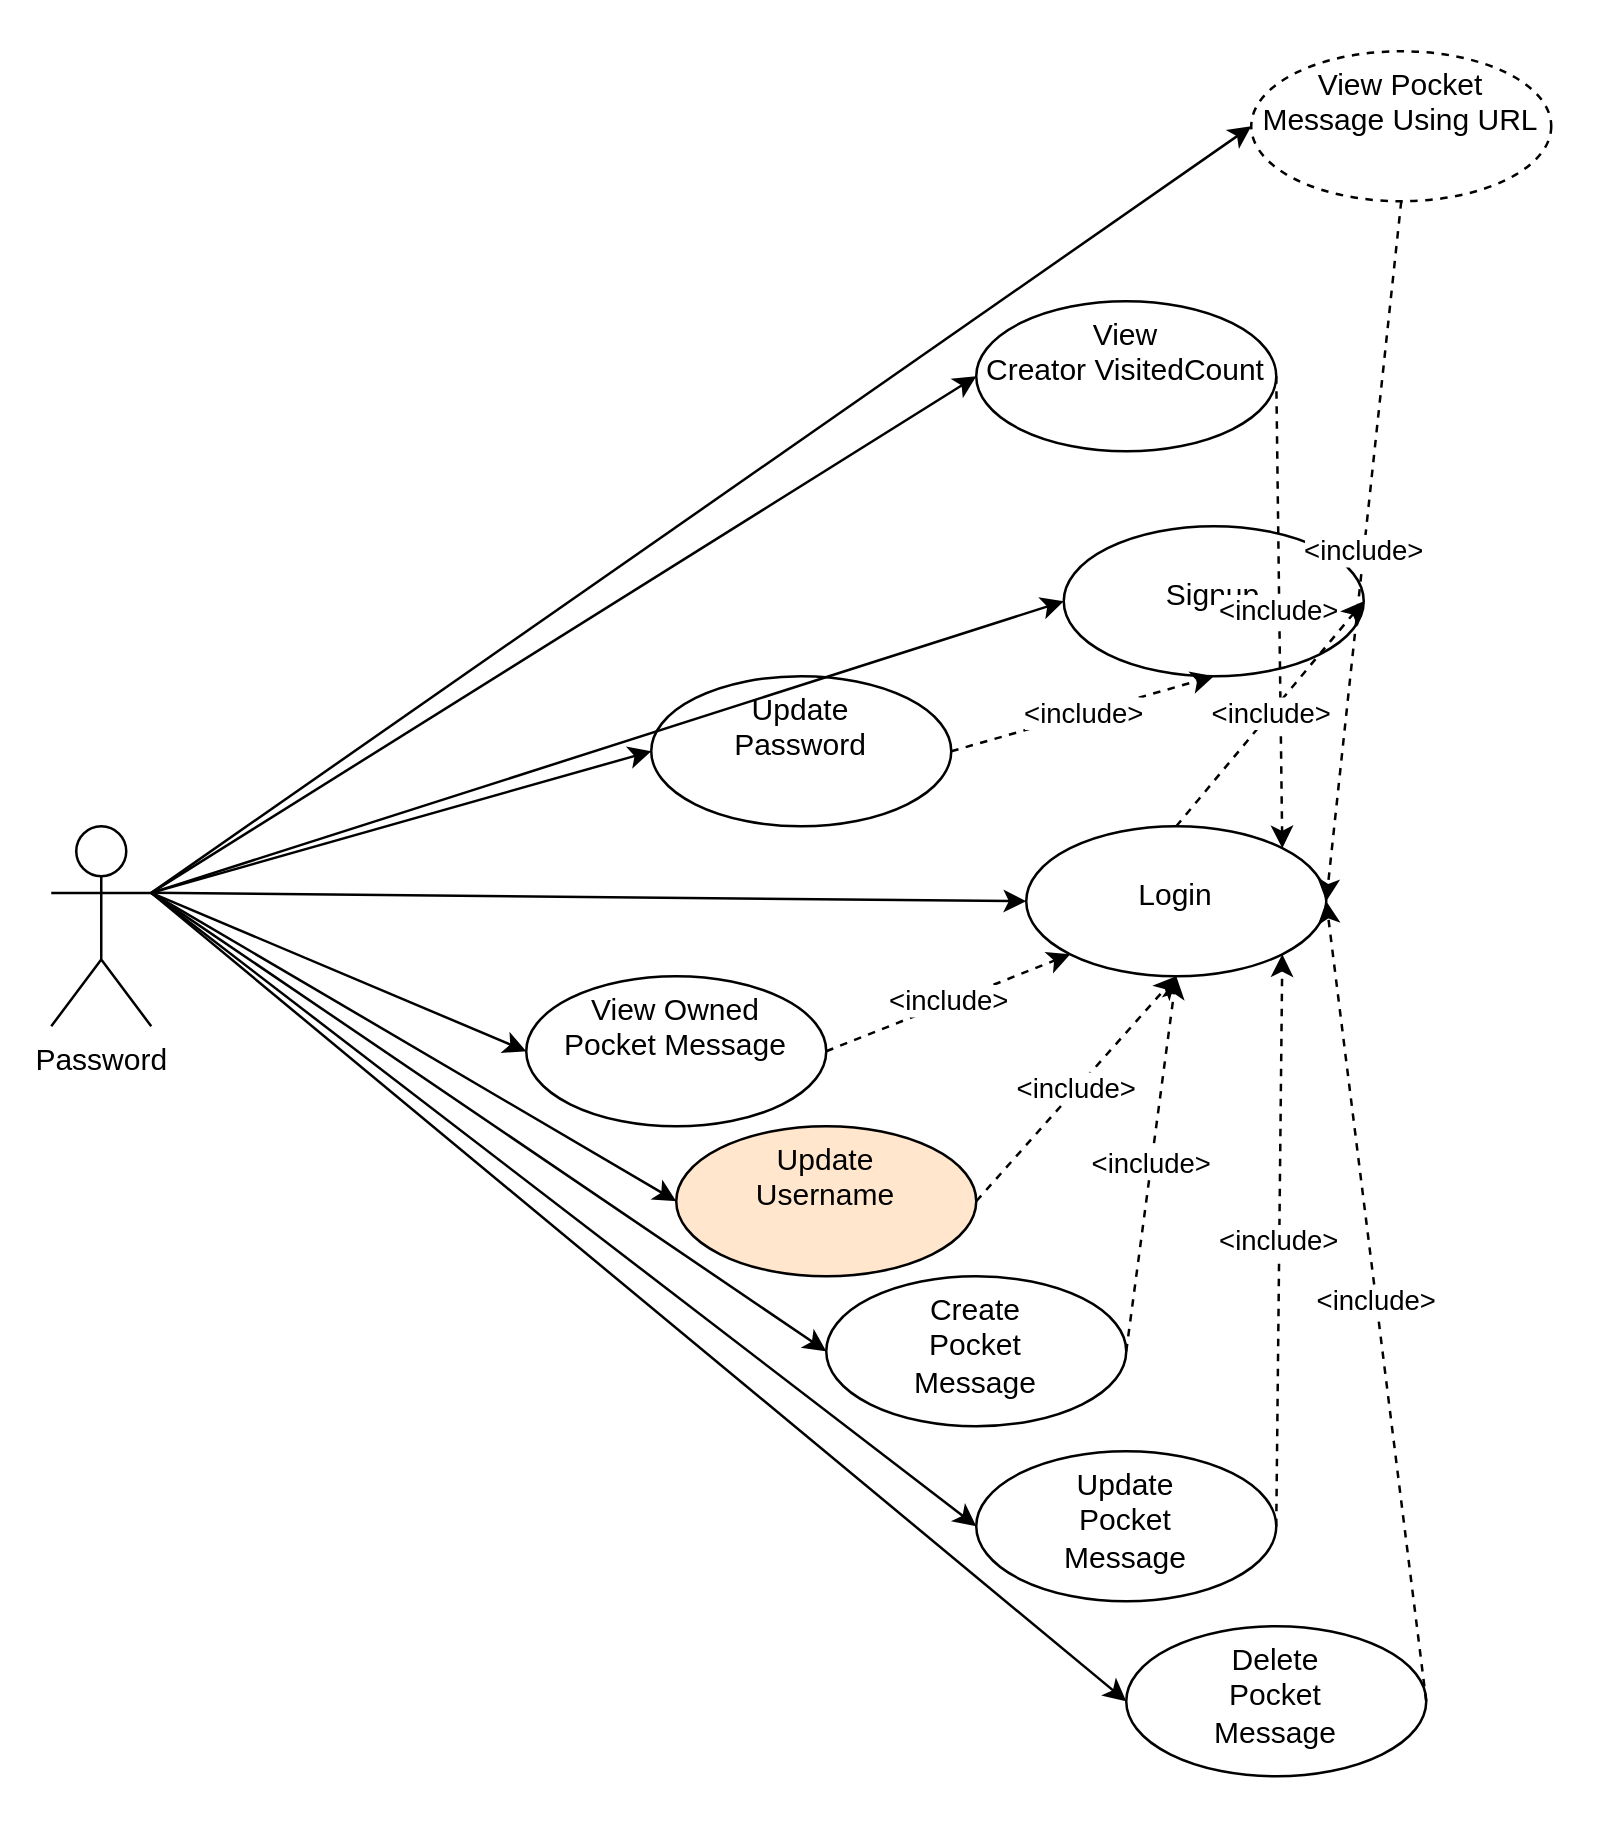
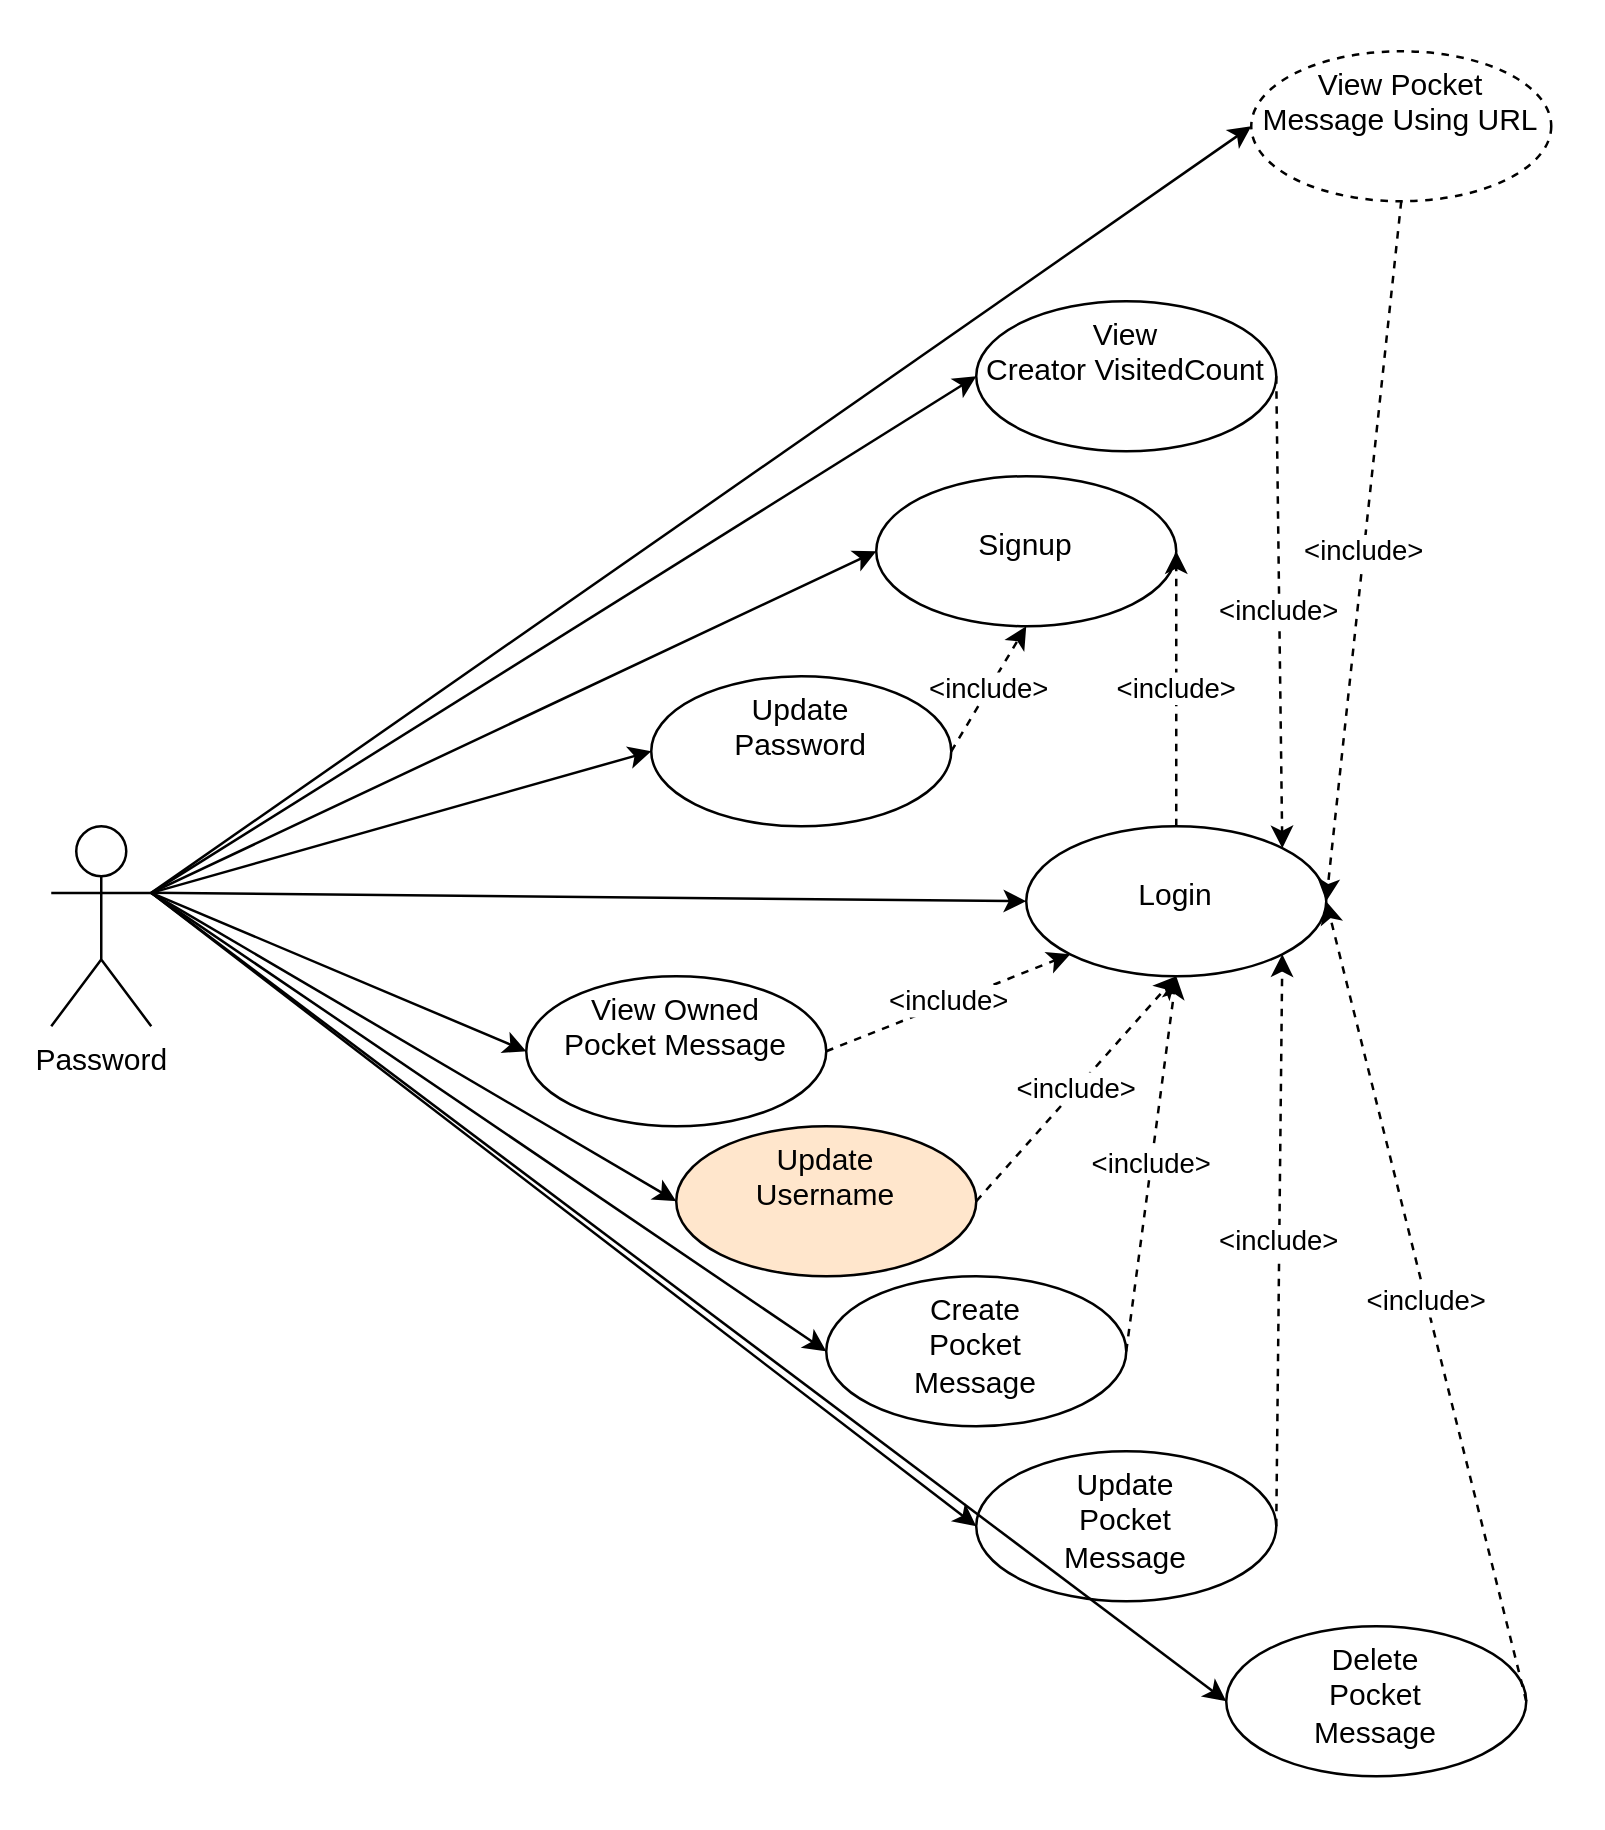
(1214, 601) -> (1026, 551)
(1276, 1701) -> (1376, 1701)
